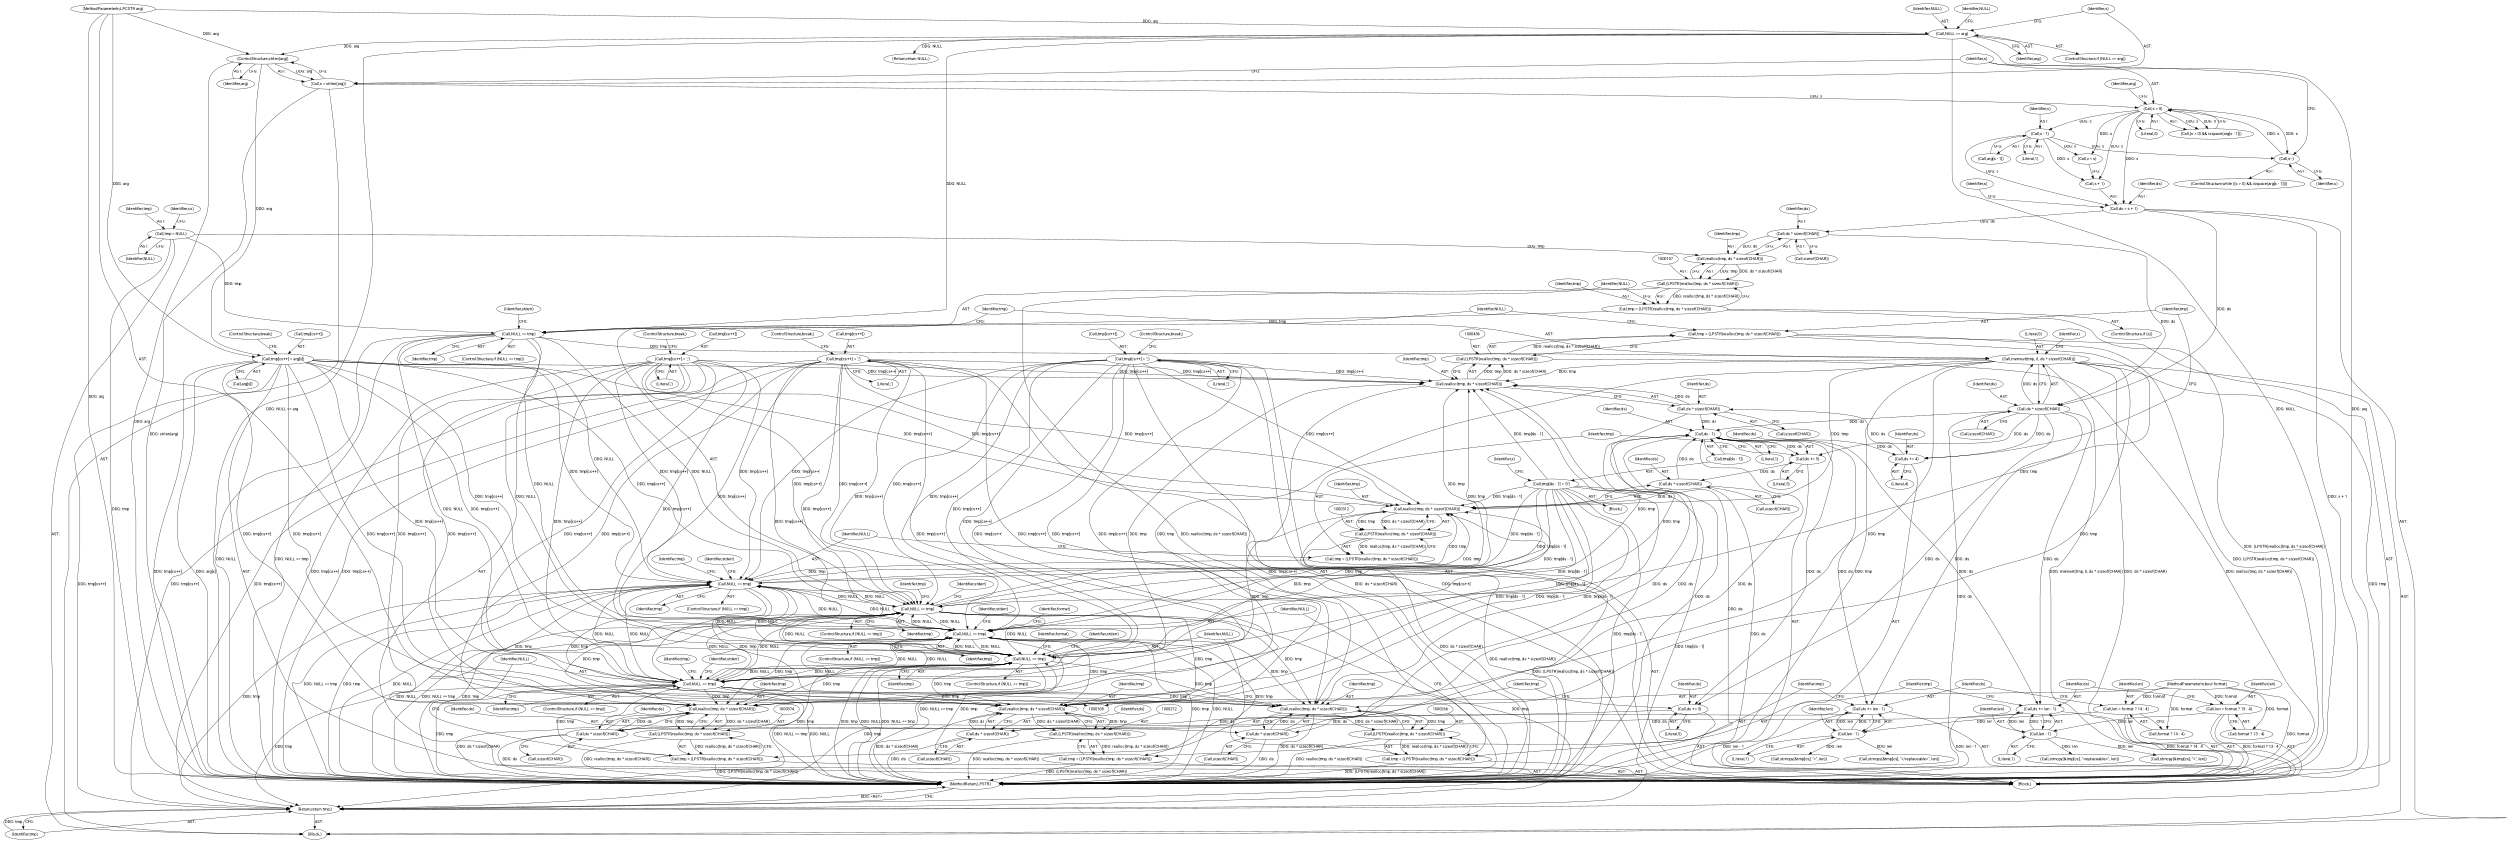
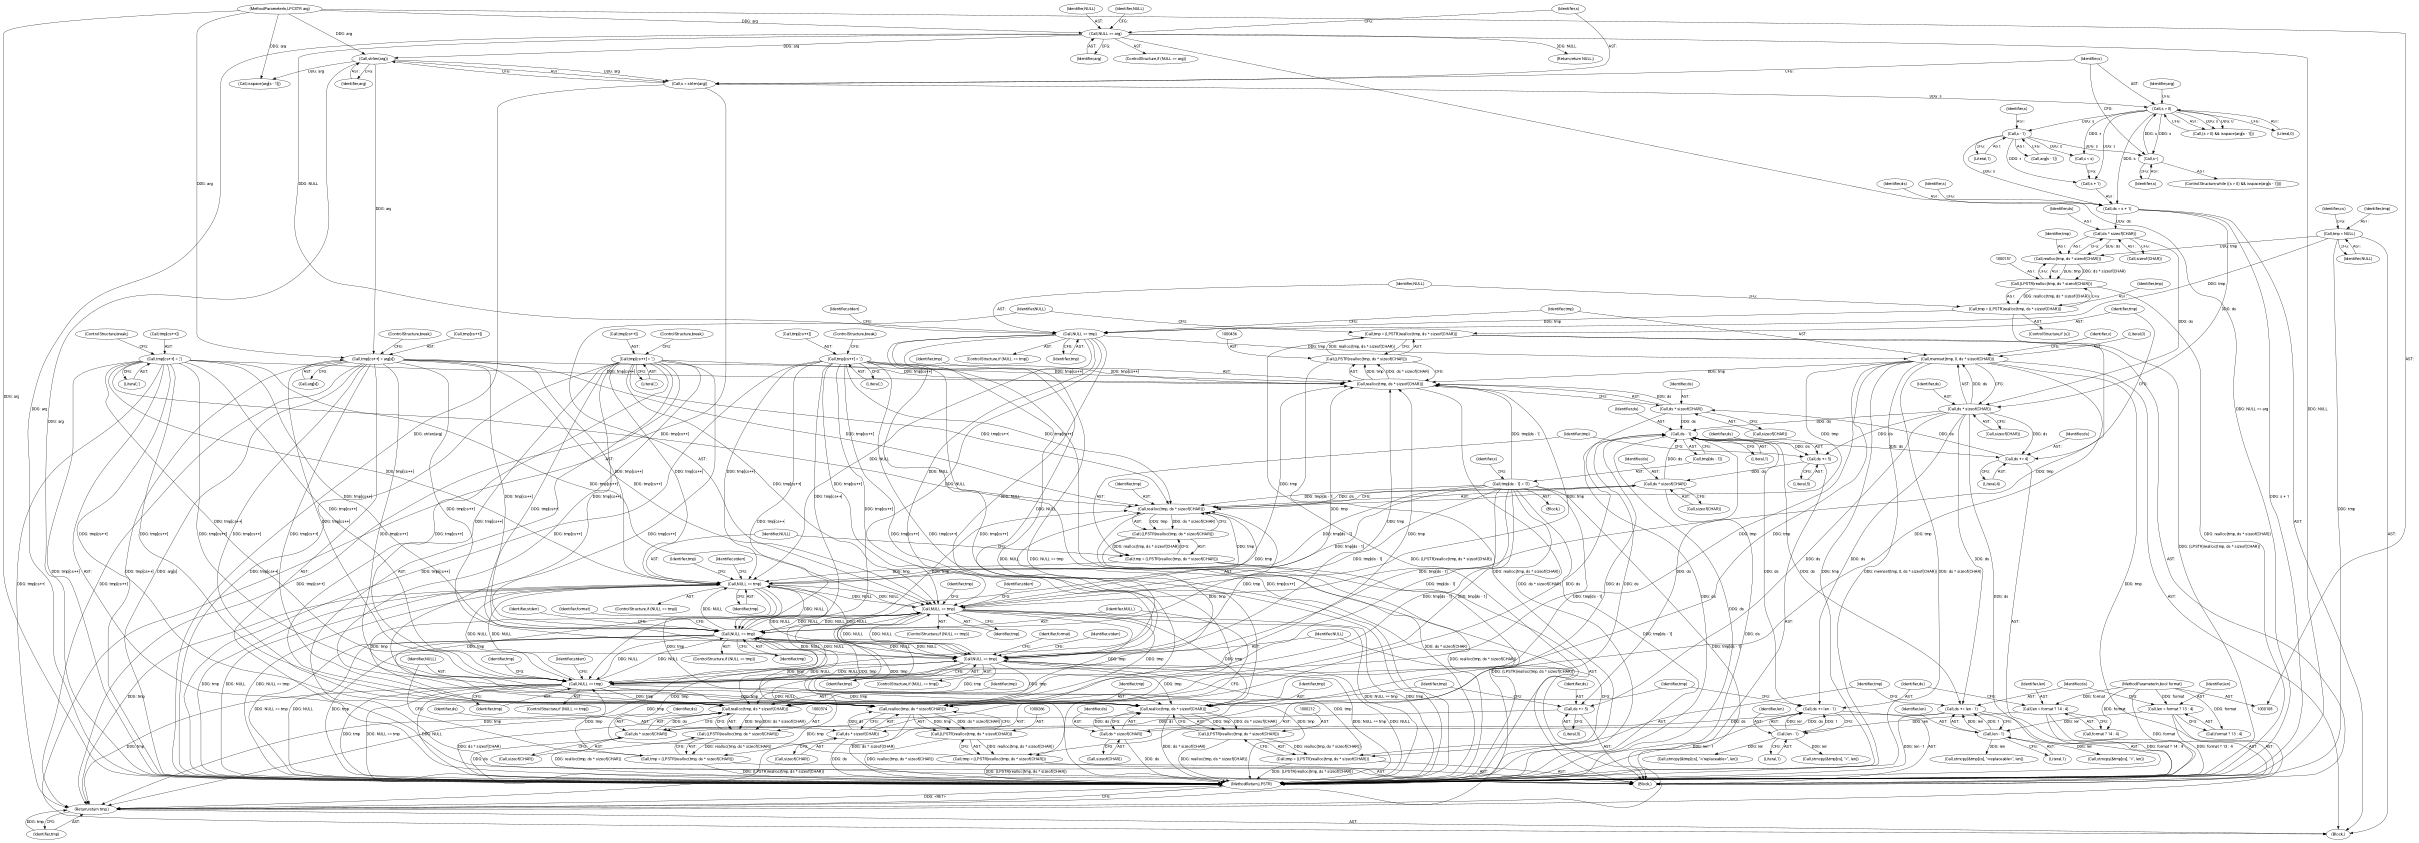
(263, 59) -> (373, 59)
none -> (260, 84)
(1341, 509) -> none
